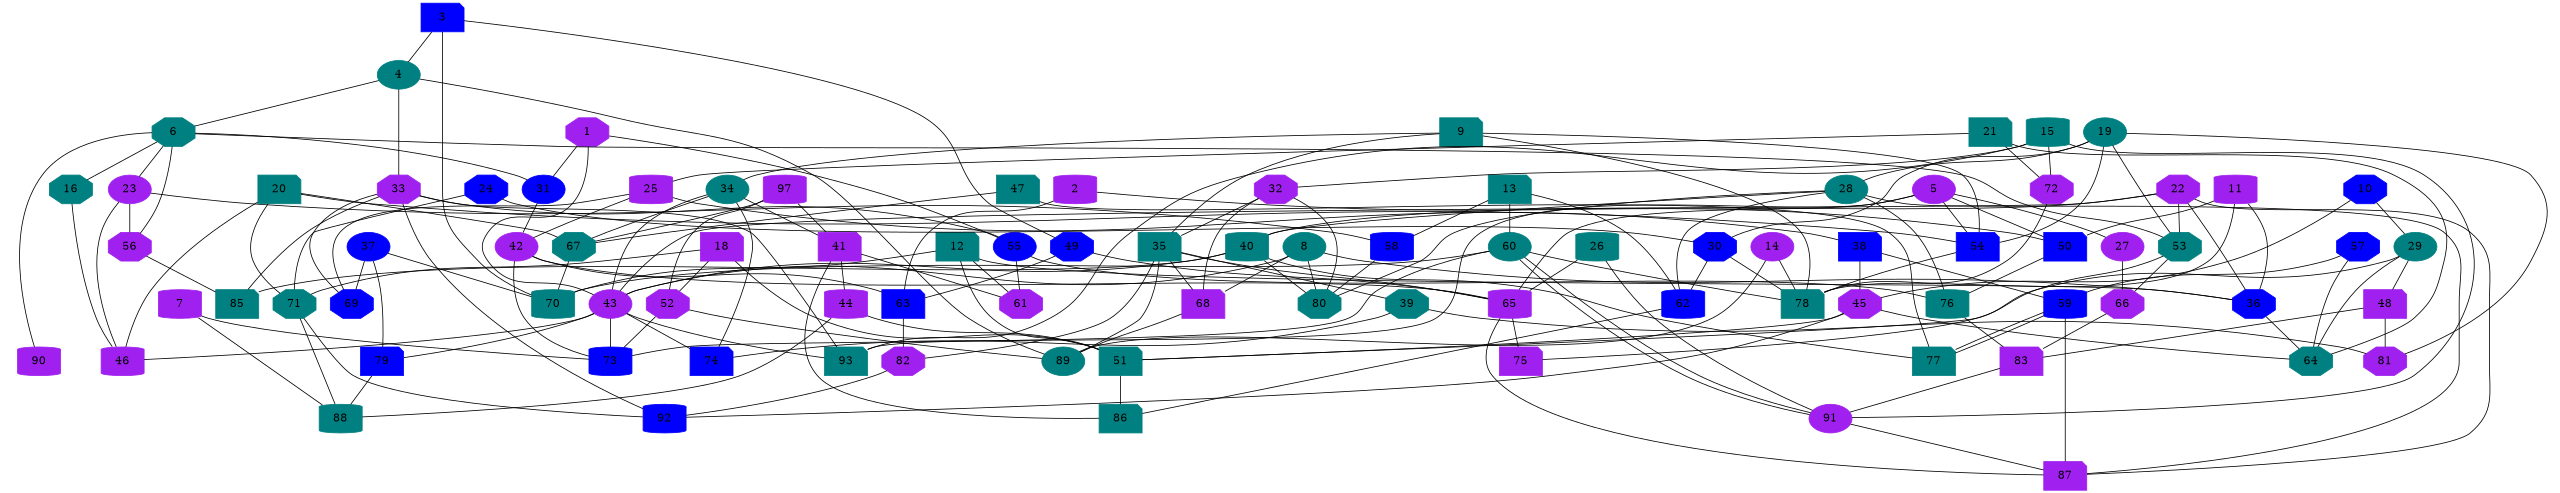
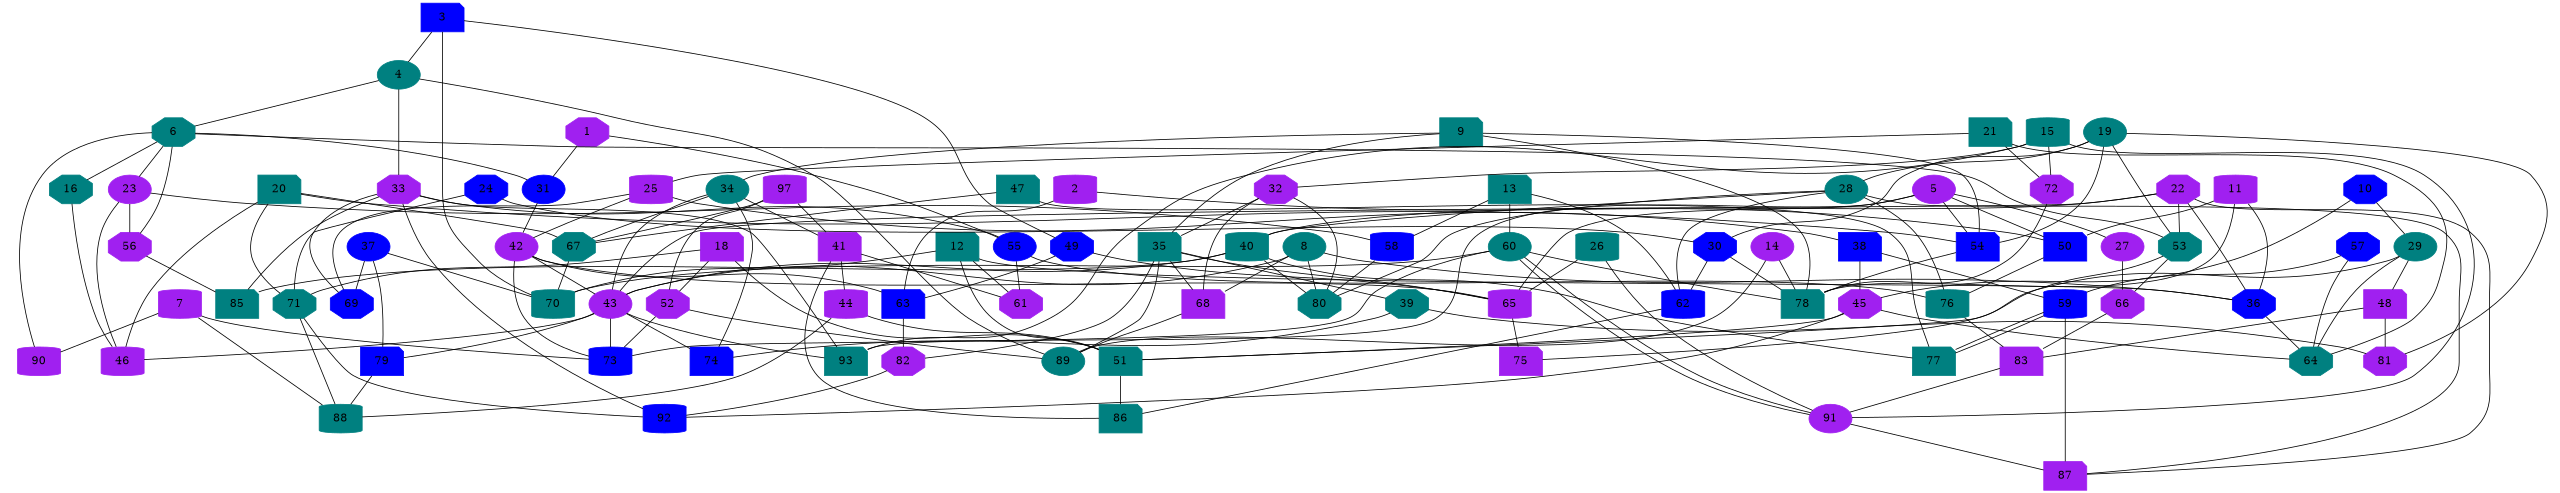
(491, 230) -> (559, 273)
none -> (117, 330)
(1730, 453) -> none
